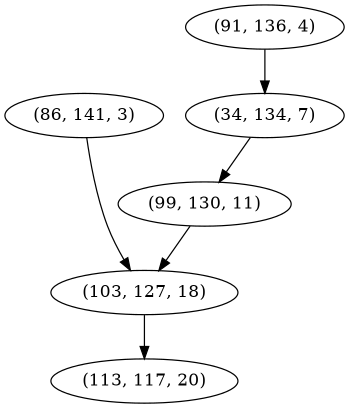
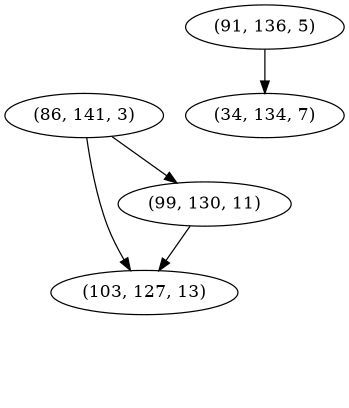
(265, 27) -> (265, 27)
(238, 155) -> (139, 156)
(144, 293) -> (144, 293)
(144, 381) -> none
